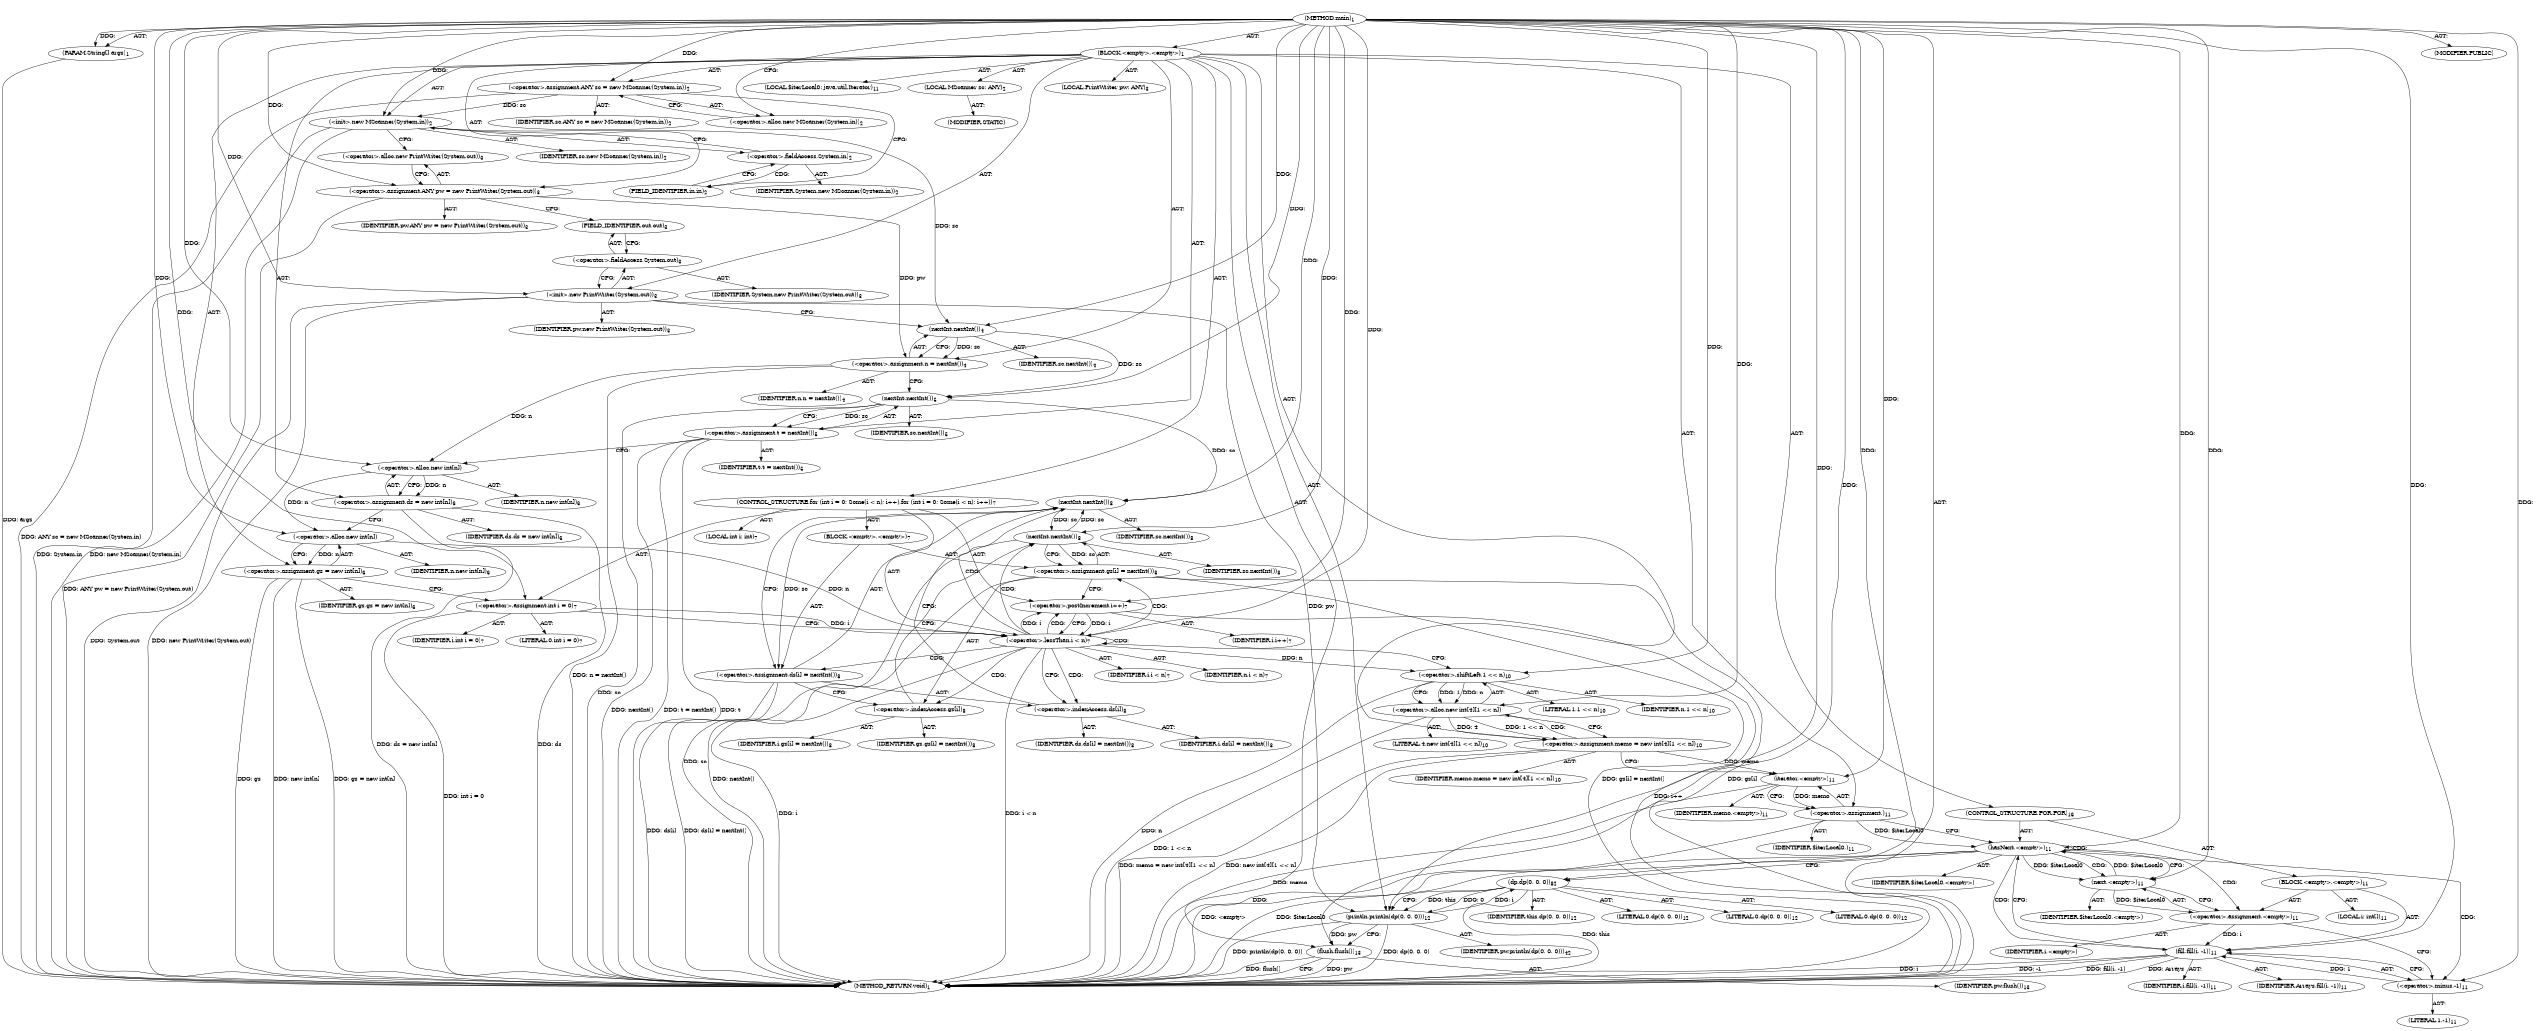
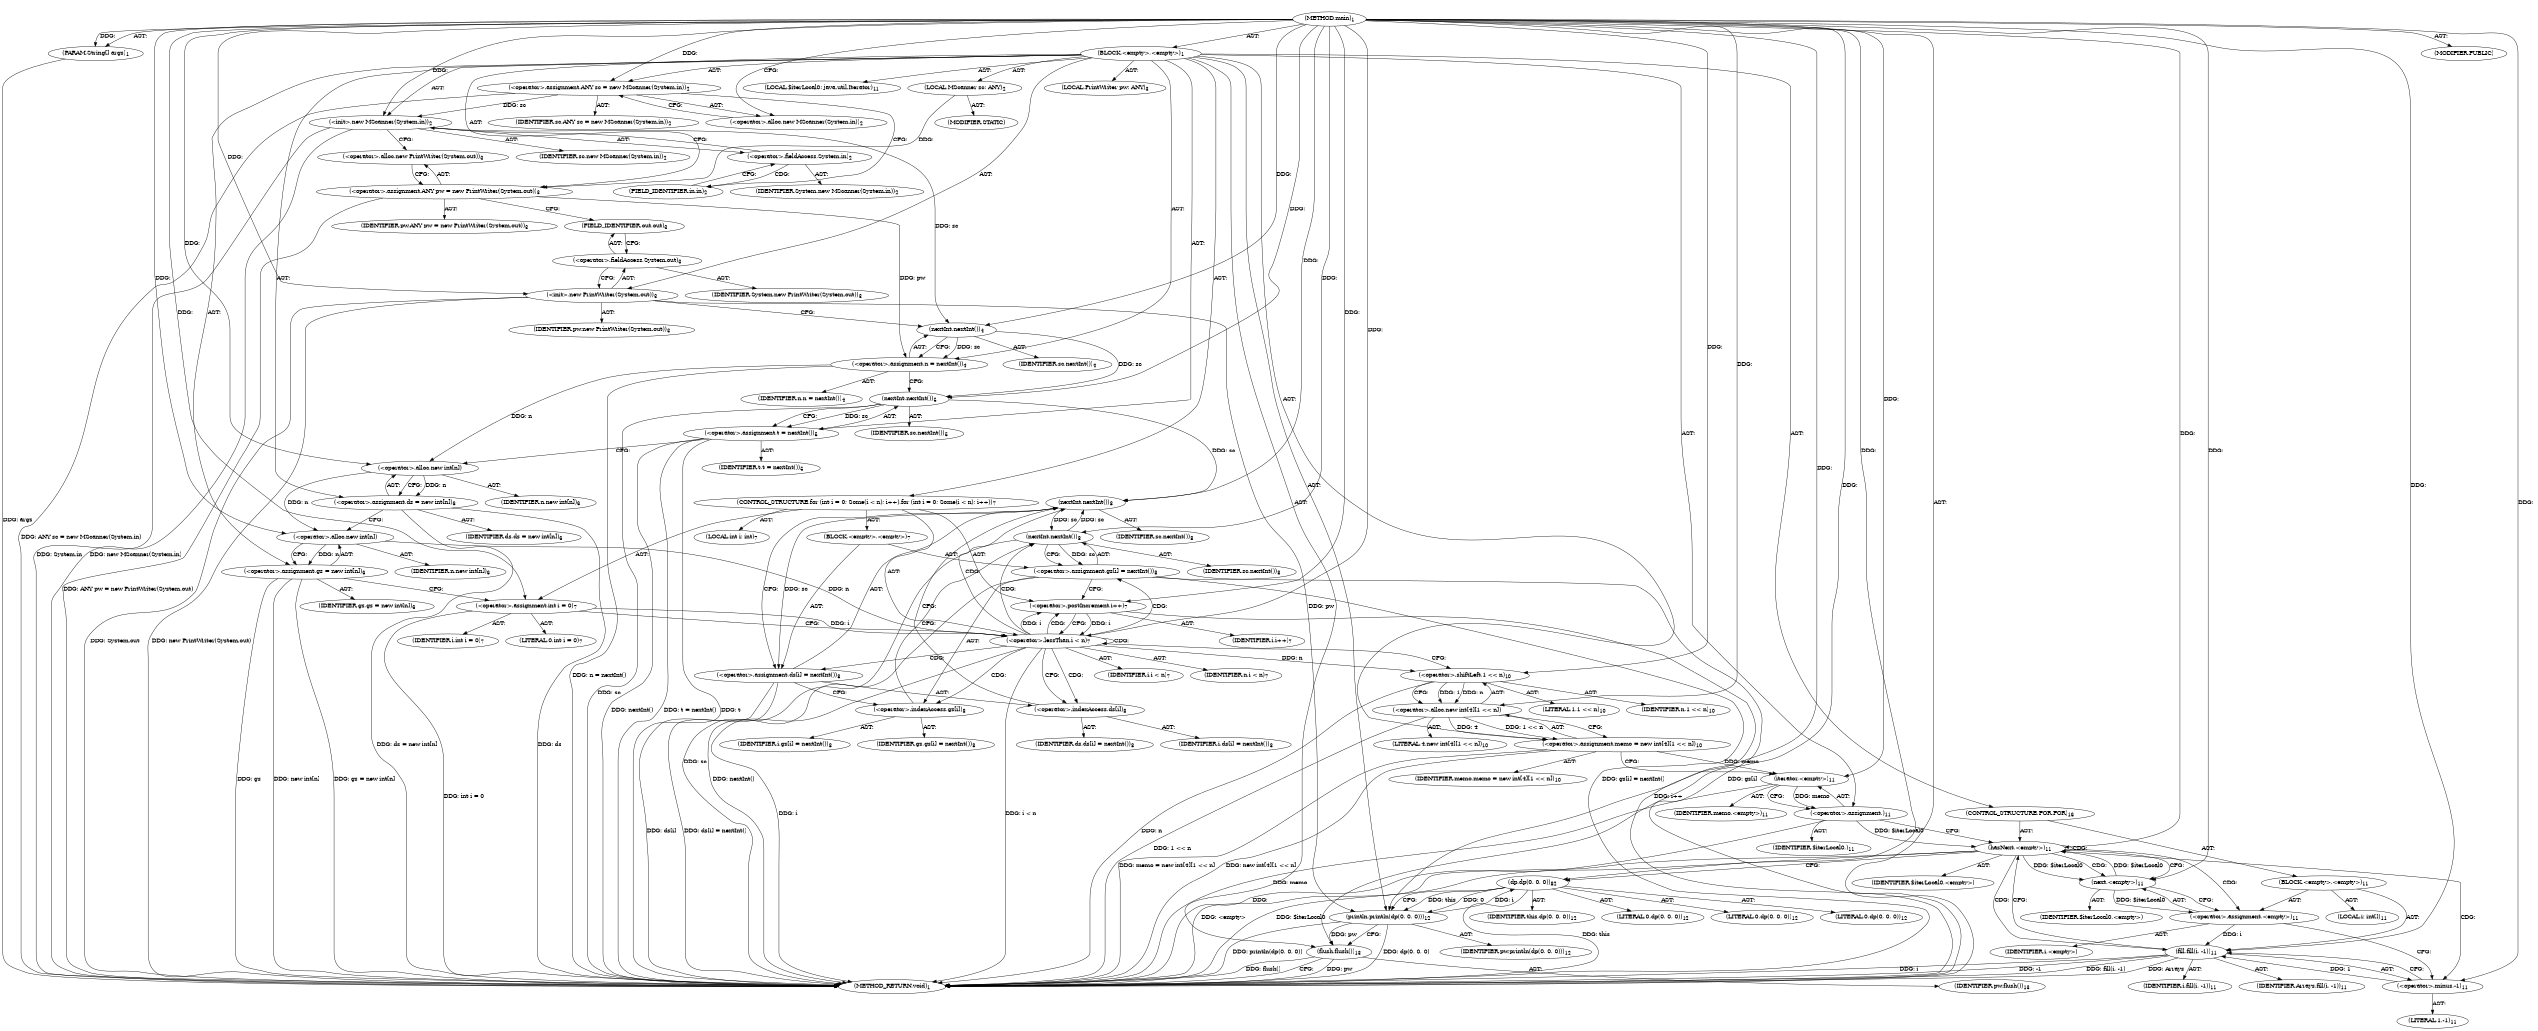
(672, 28) -> (754, 146)
(1559, 727) -> (1559, 727)
(1568, 952) -> (1568, 952)
